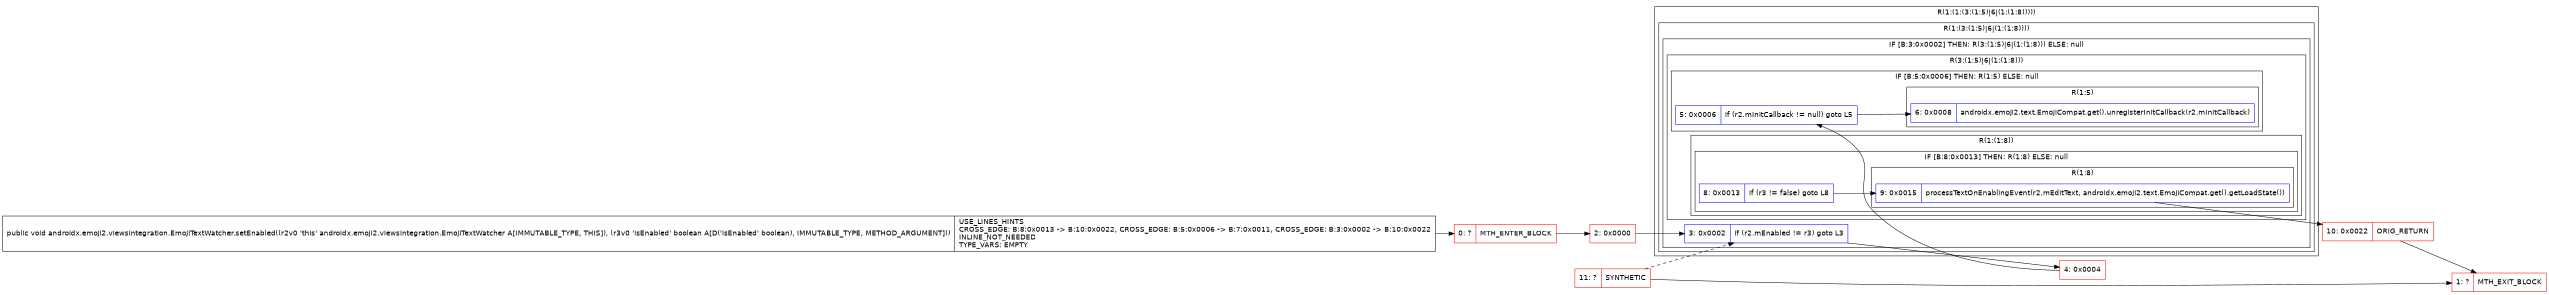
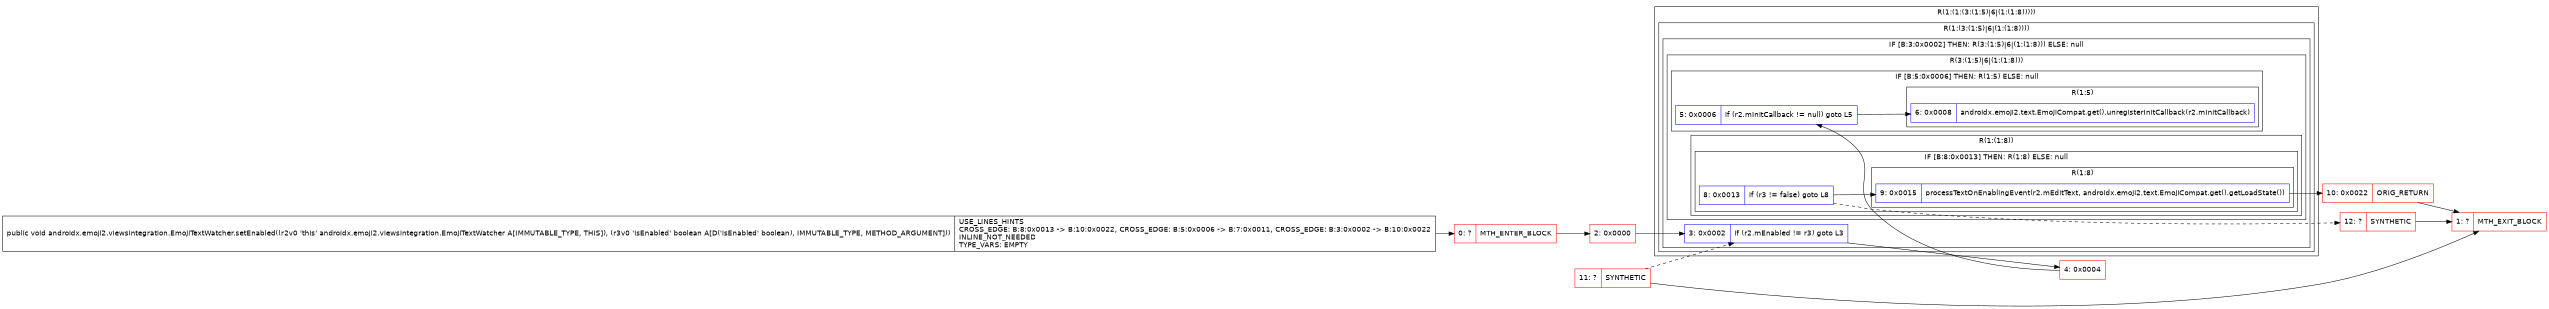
none -> (2378, 222)
